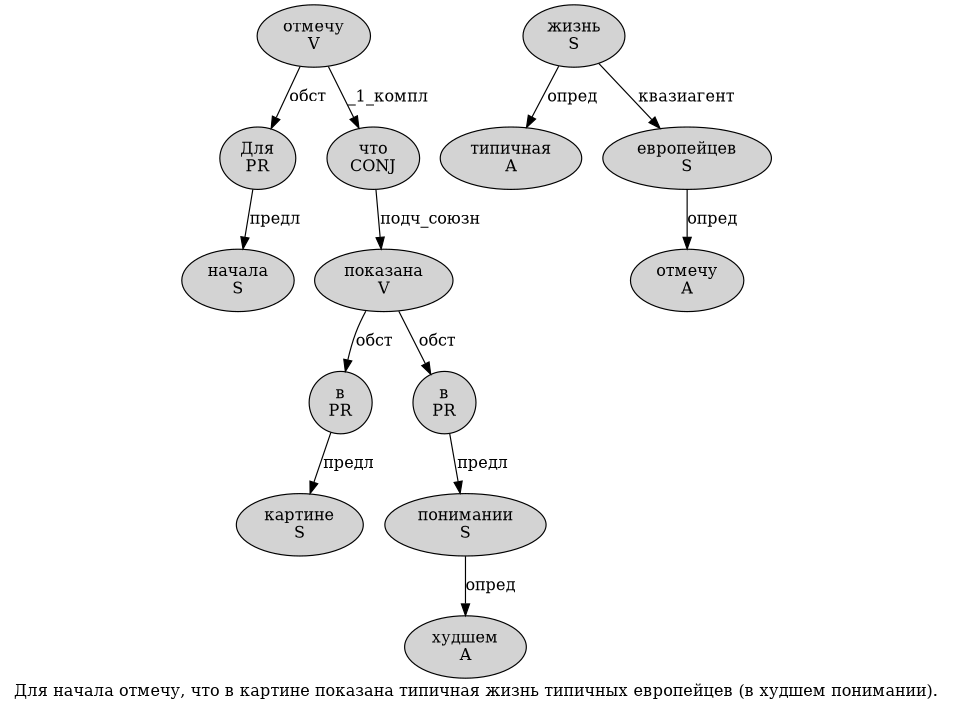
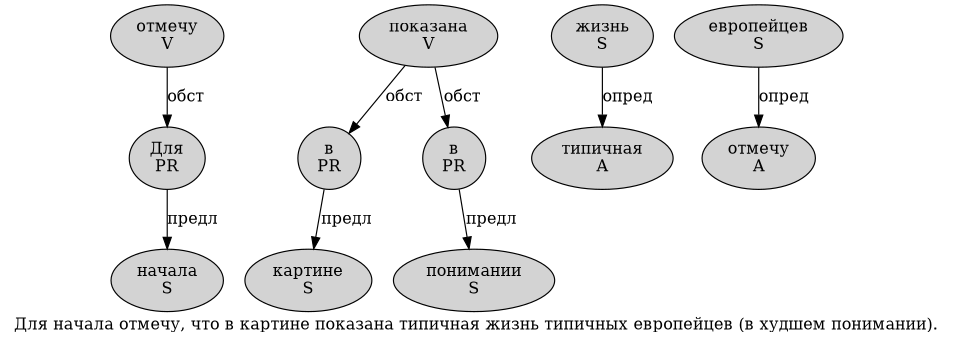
(625, 92) -> none
(373, 158) -> none
(465, 647) -> none
